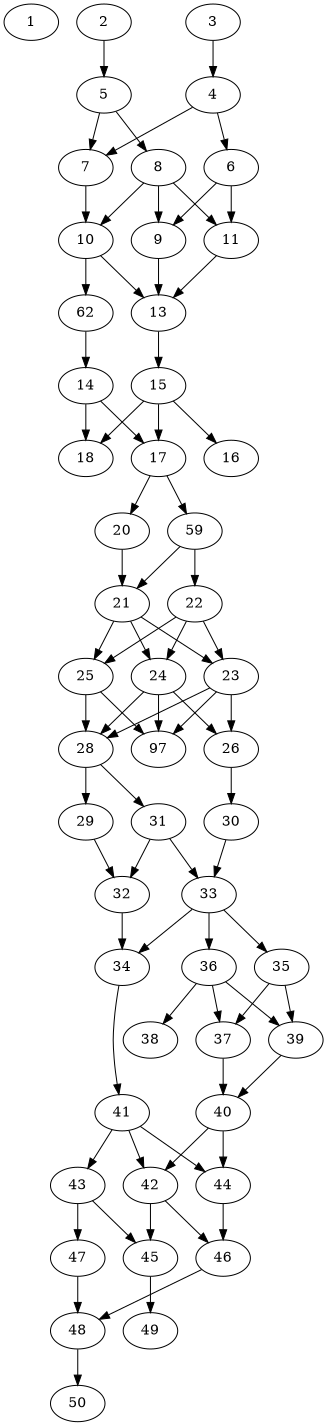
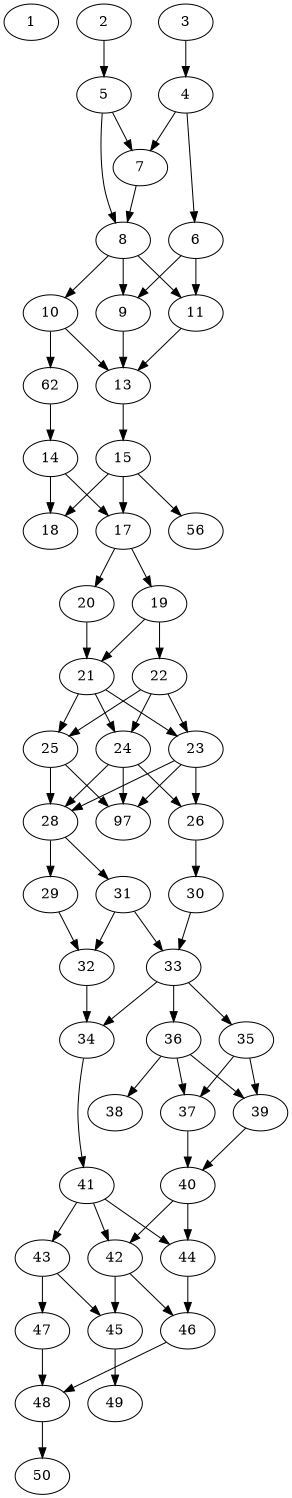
(86, 199) -> (133, 199)
(231, 458) -> (196, 531)
(195, 531) -> (160, 604)
